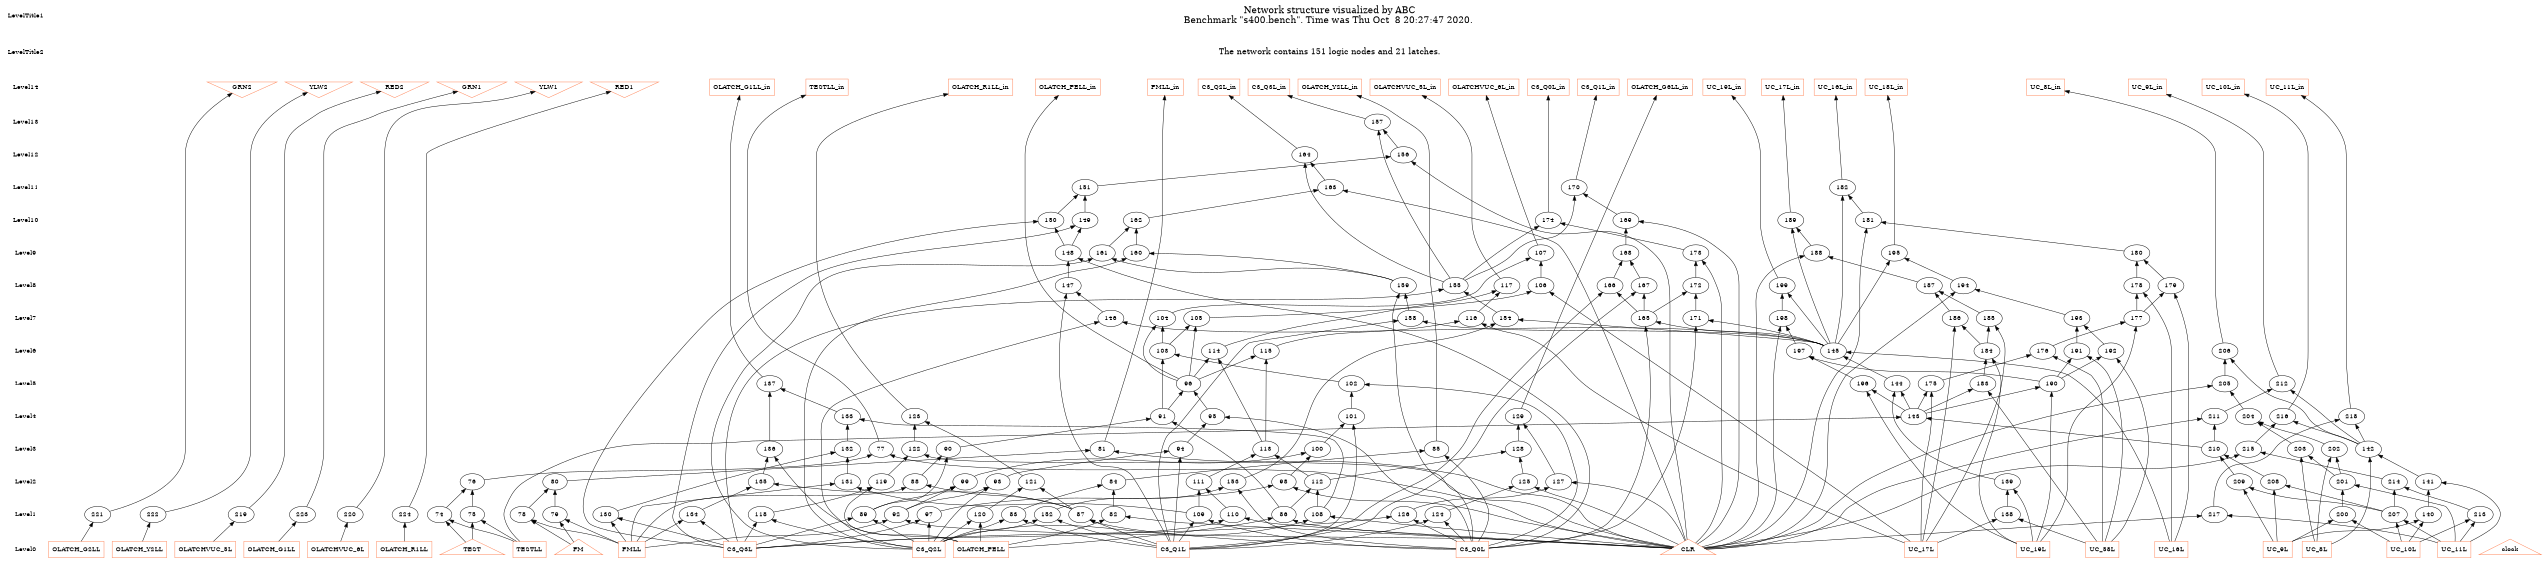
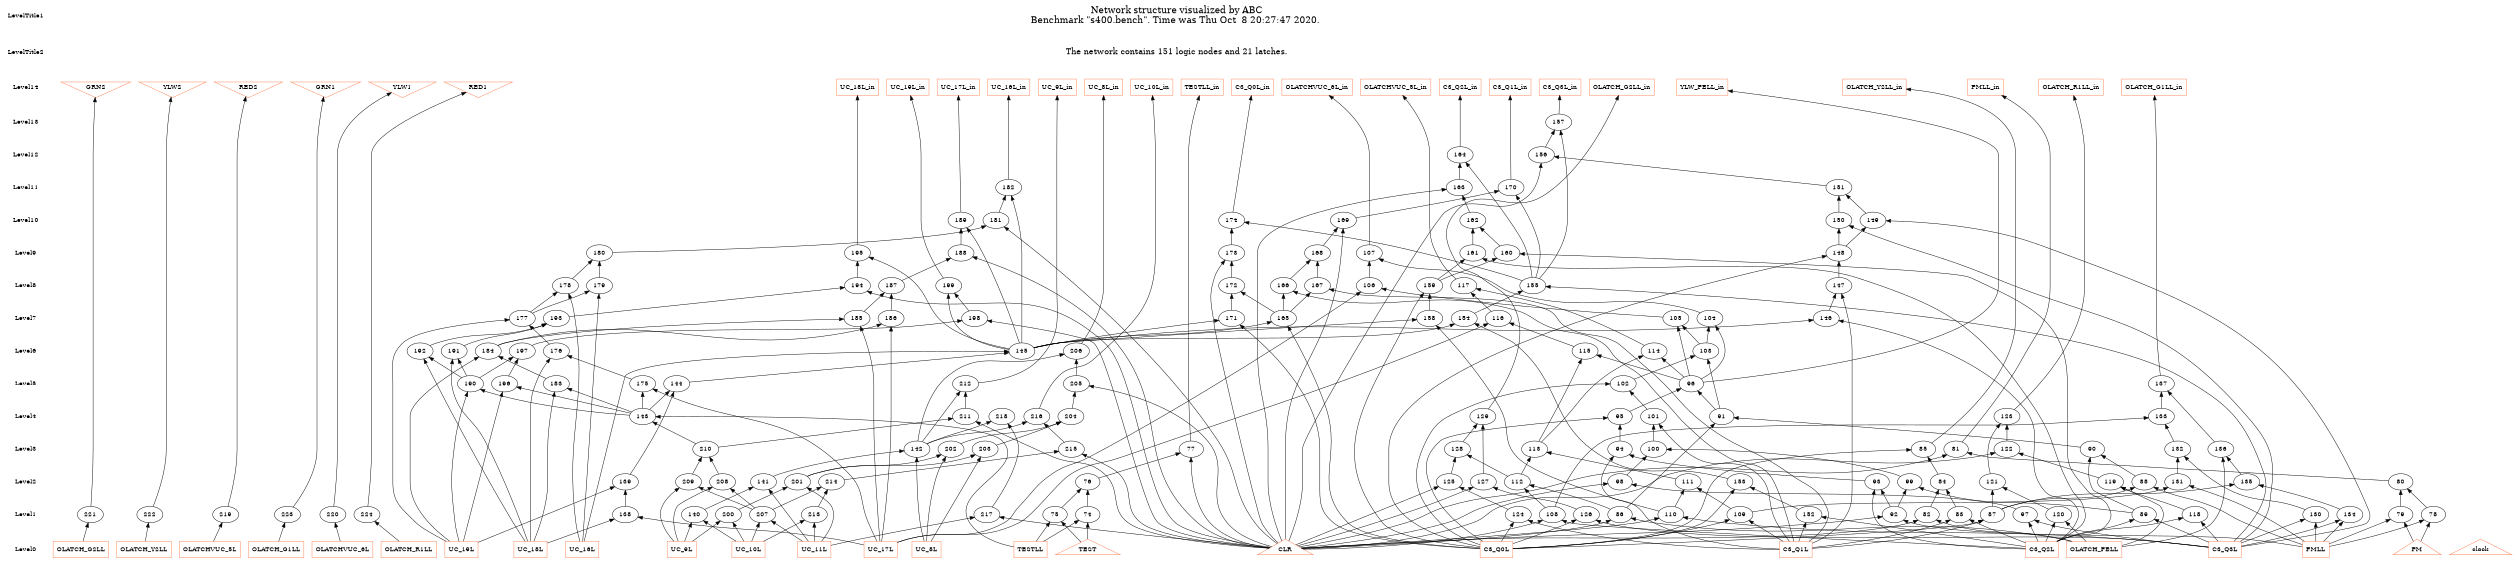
(1068, 87) -> (1702, 87)
(1660, 87) -> (1622, 87)
(2287, 87) -> none
(1220, 374) -> (1517, 457)
(2102, 550) -> (530, 550)
